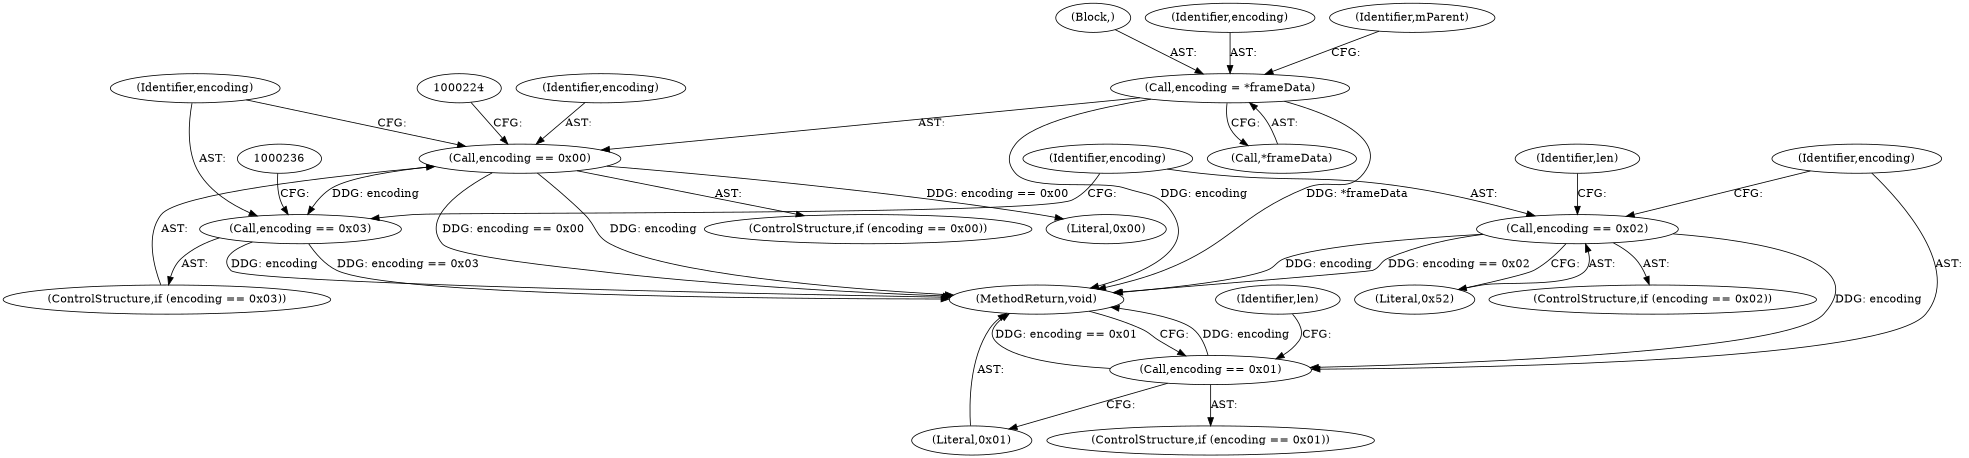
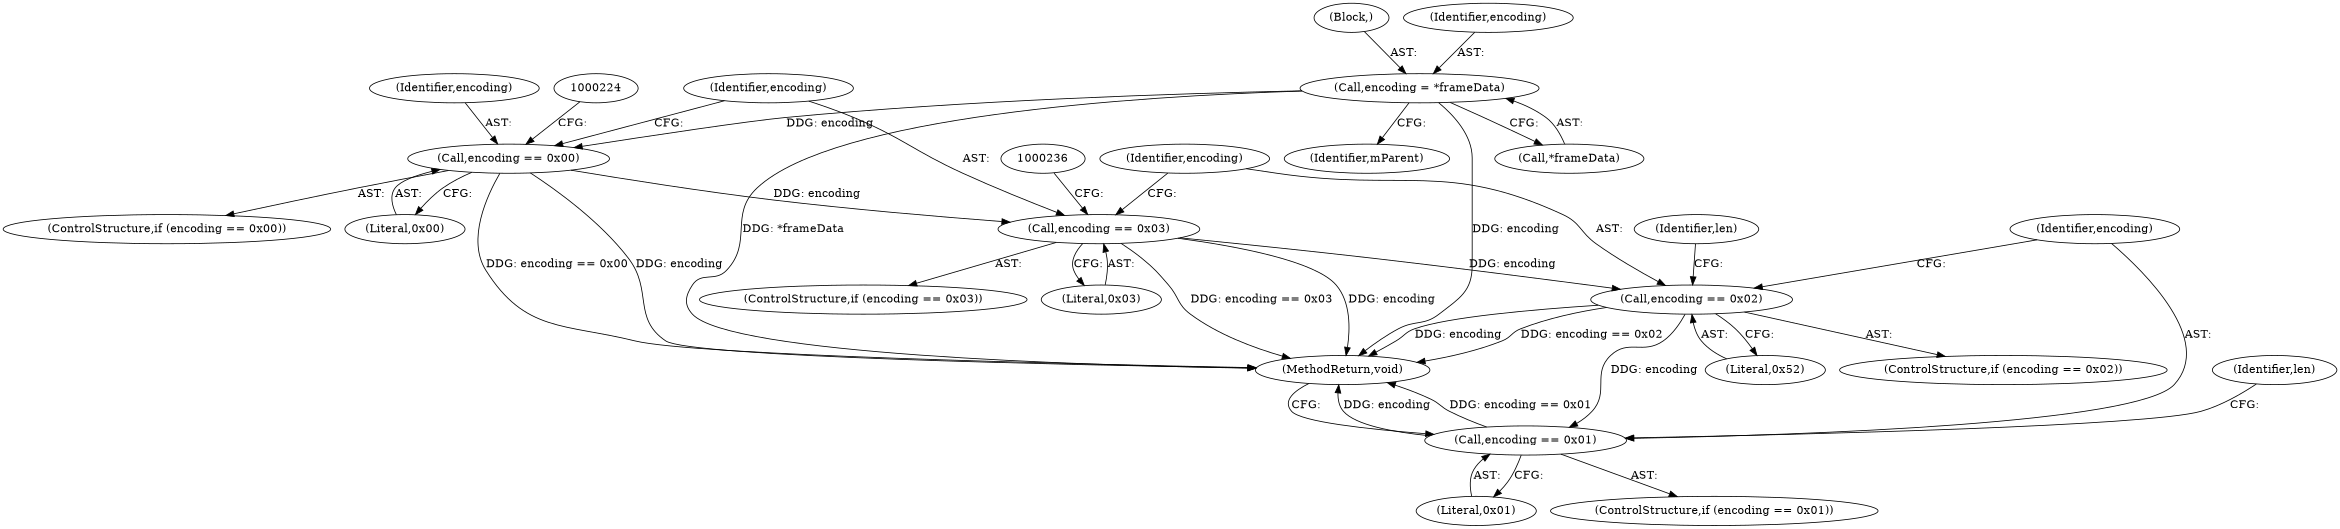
(1326, 51) -> (1396, 120)
(934, 123) -> (830, 123)
(256, 188) -> (397, 186)
(998, 194) -> (460, 194)
none -> (1396, 261)
none -> (1101, 300)
(974, 368) -> (1471, 476)
